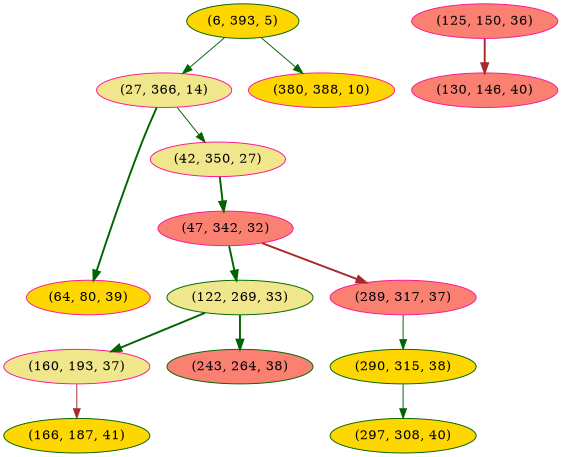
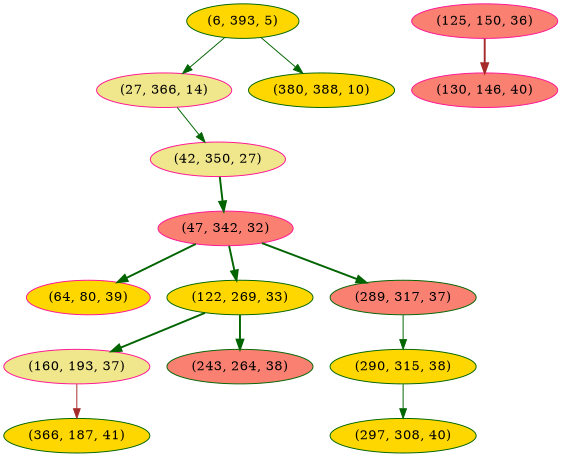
(322, 90) -> (322, 90)
(125, 189) -> (161, 261)
(309, 261) -> (309, 261)
(240, 298) -> (240, 298)
(403, 298) -> (403, 298)
(77, 436) -> (77, 436)
